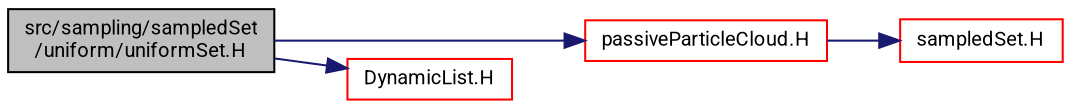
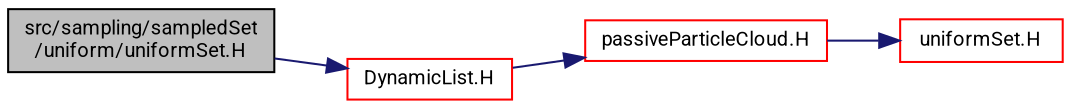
(419, 41) -> (538, 64)
(981, 41) -> (981, 41)
